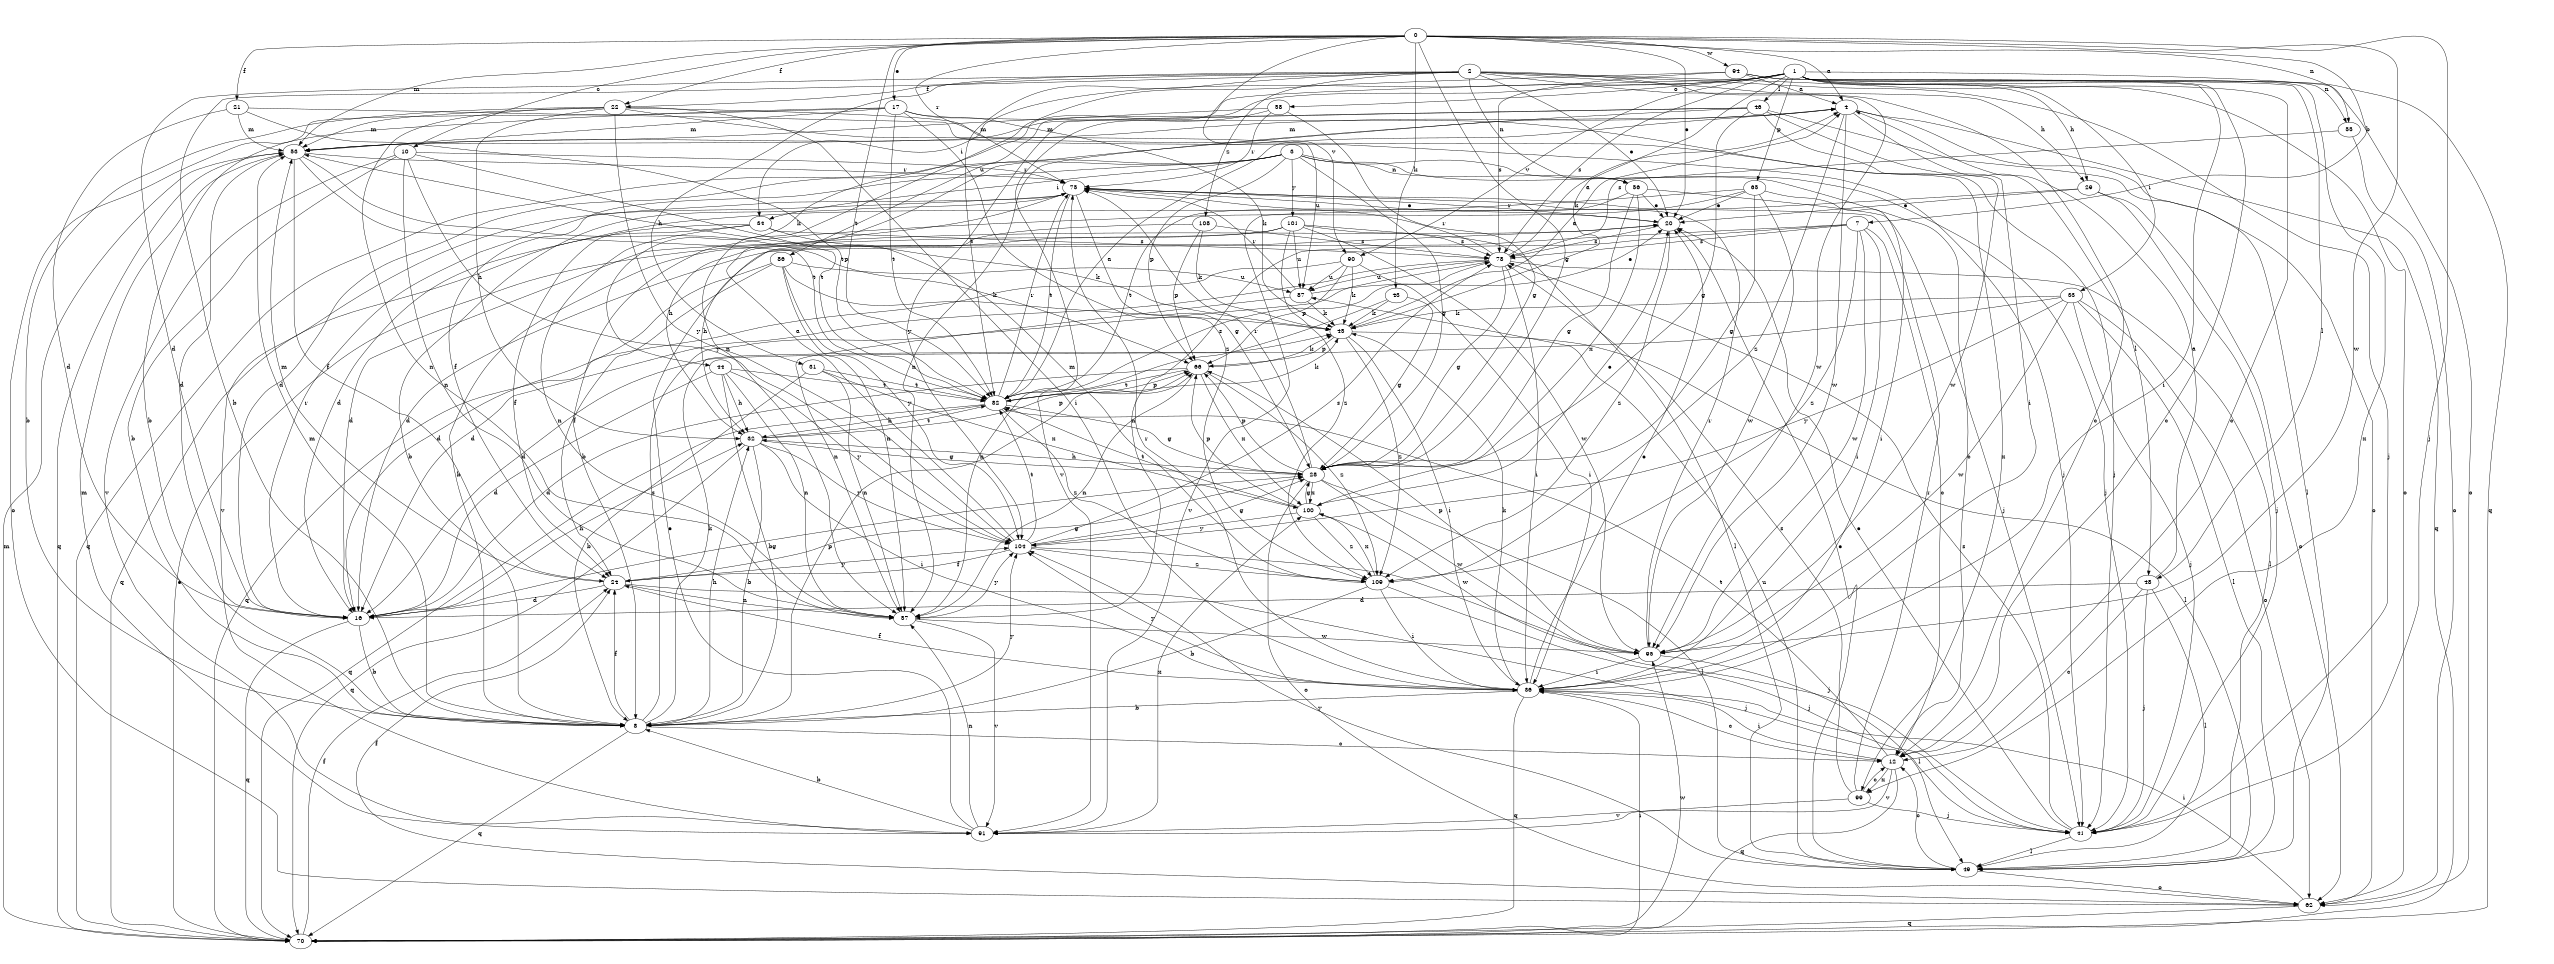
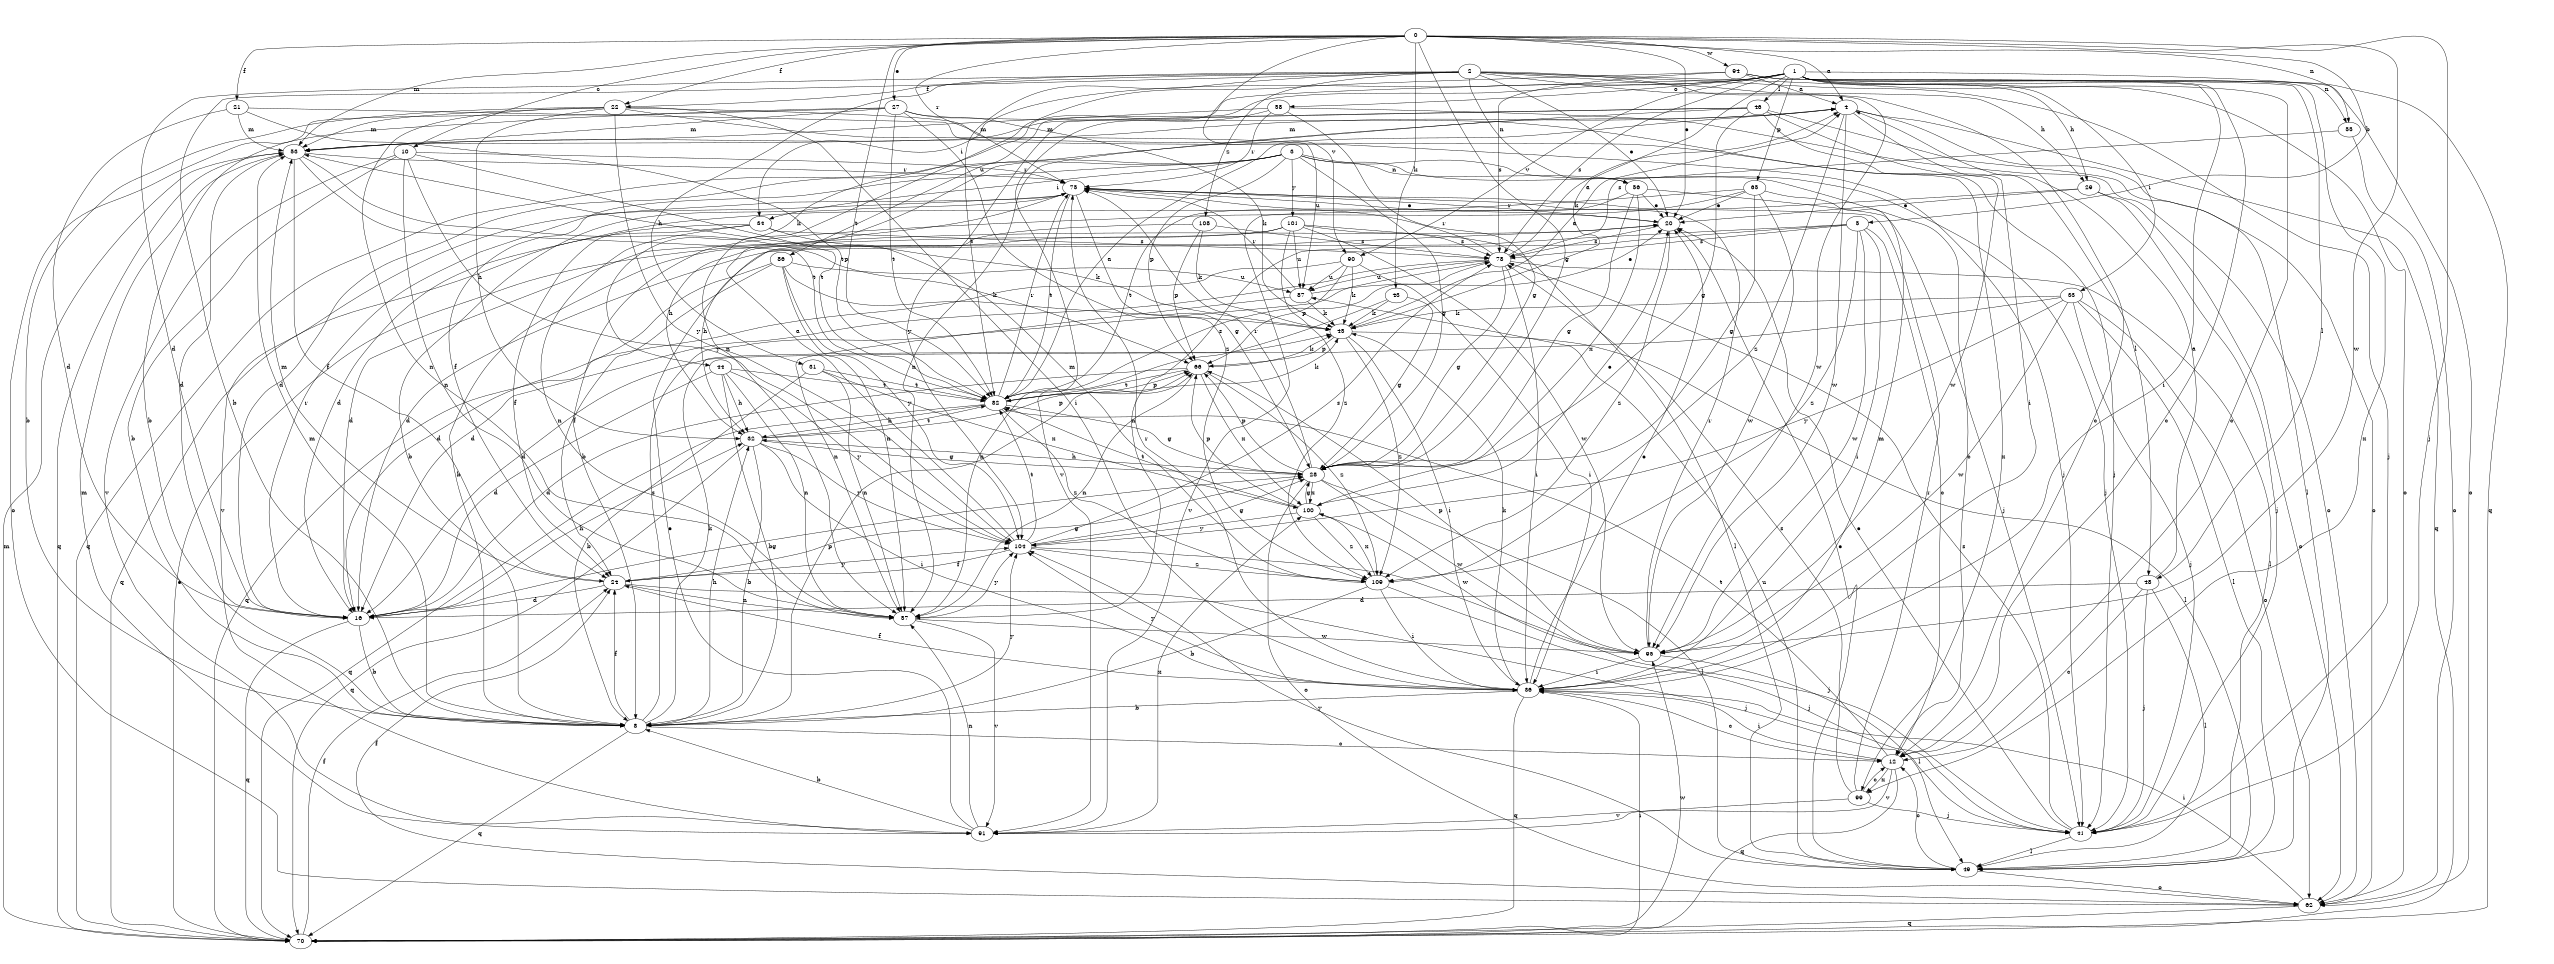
(896, 107) -> (896, 107)
none -> (2107, 183)
(1857, 224) -> (1857, 224)
(1881, 439) -> (1881, 439)
